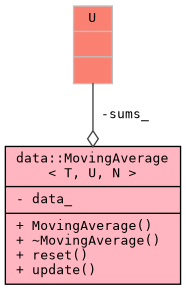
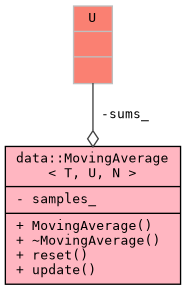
(45, 199) -> (57, 199)
